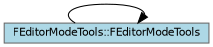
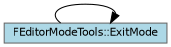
(107, 33) -> (86, 33)
